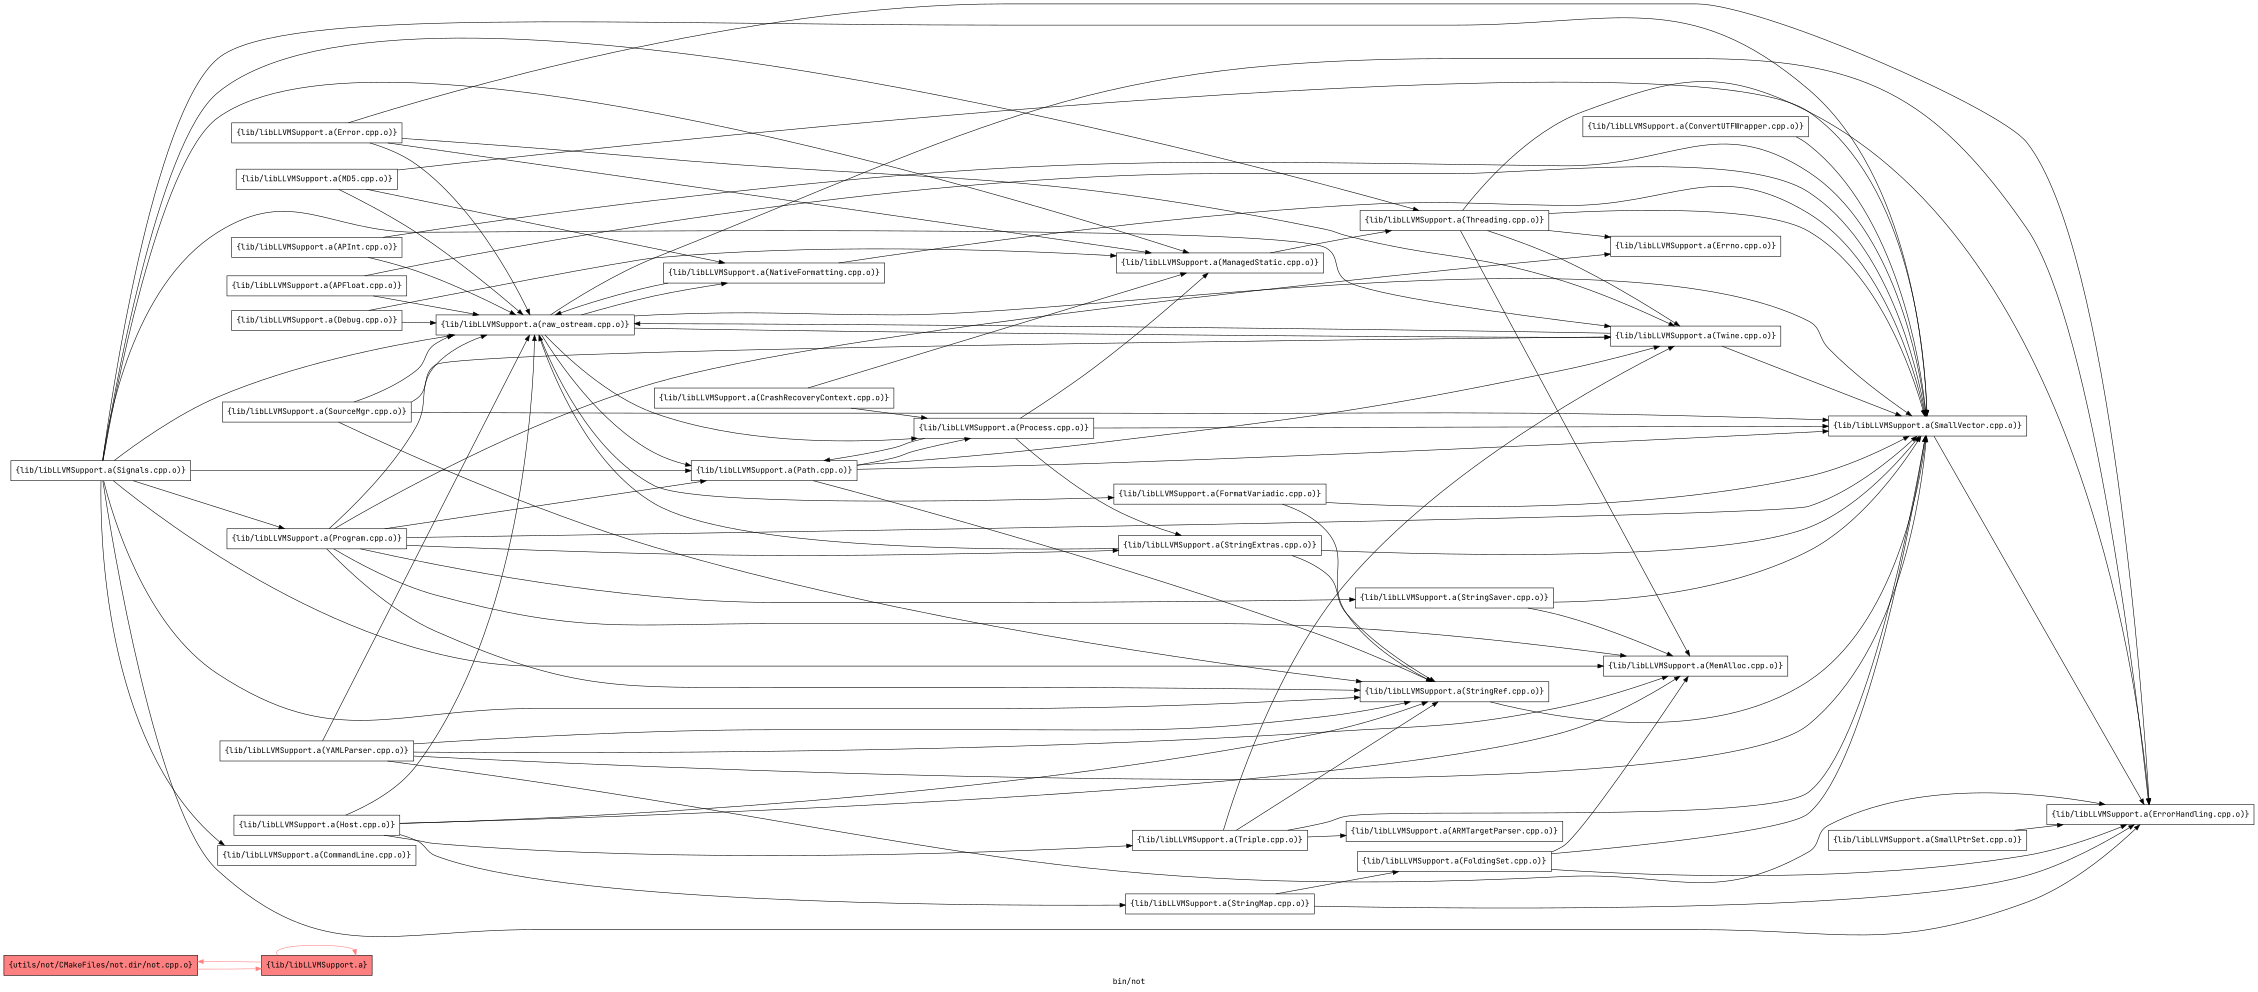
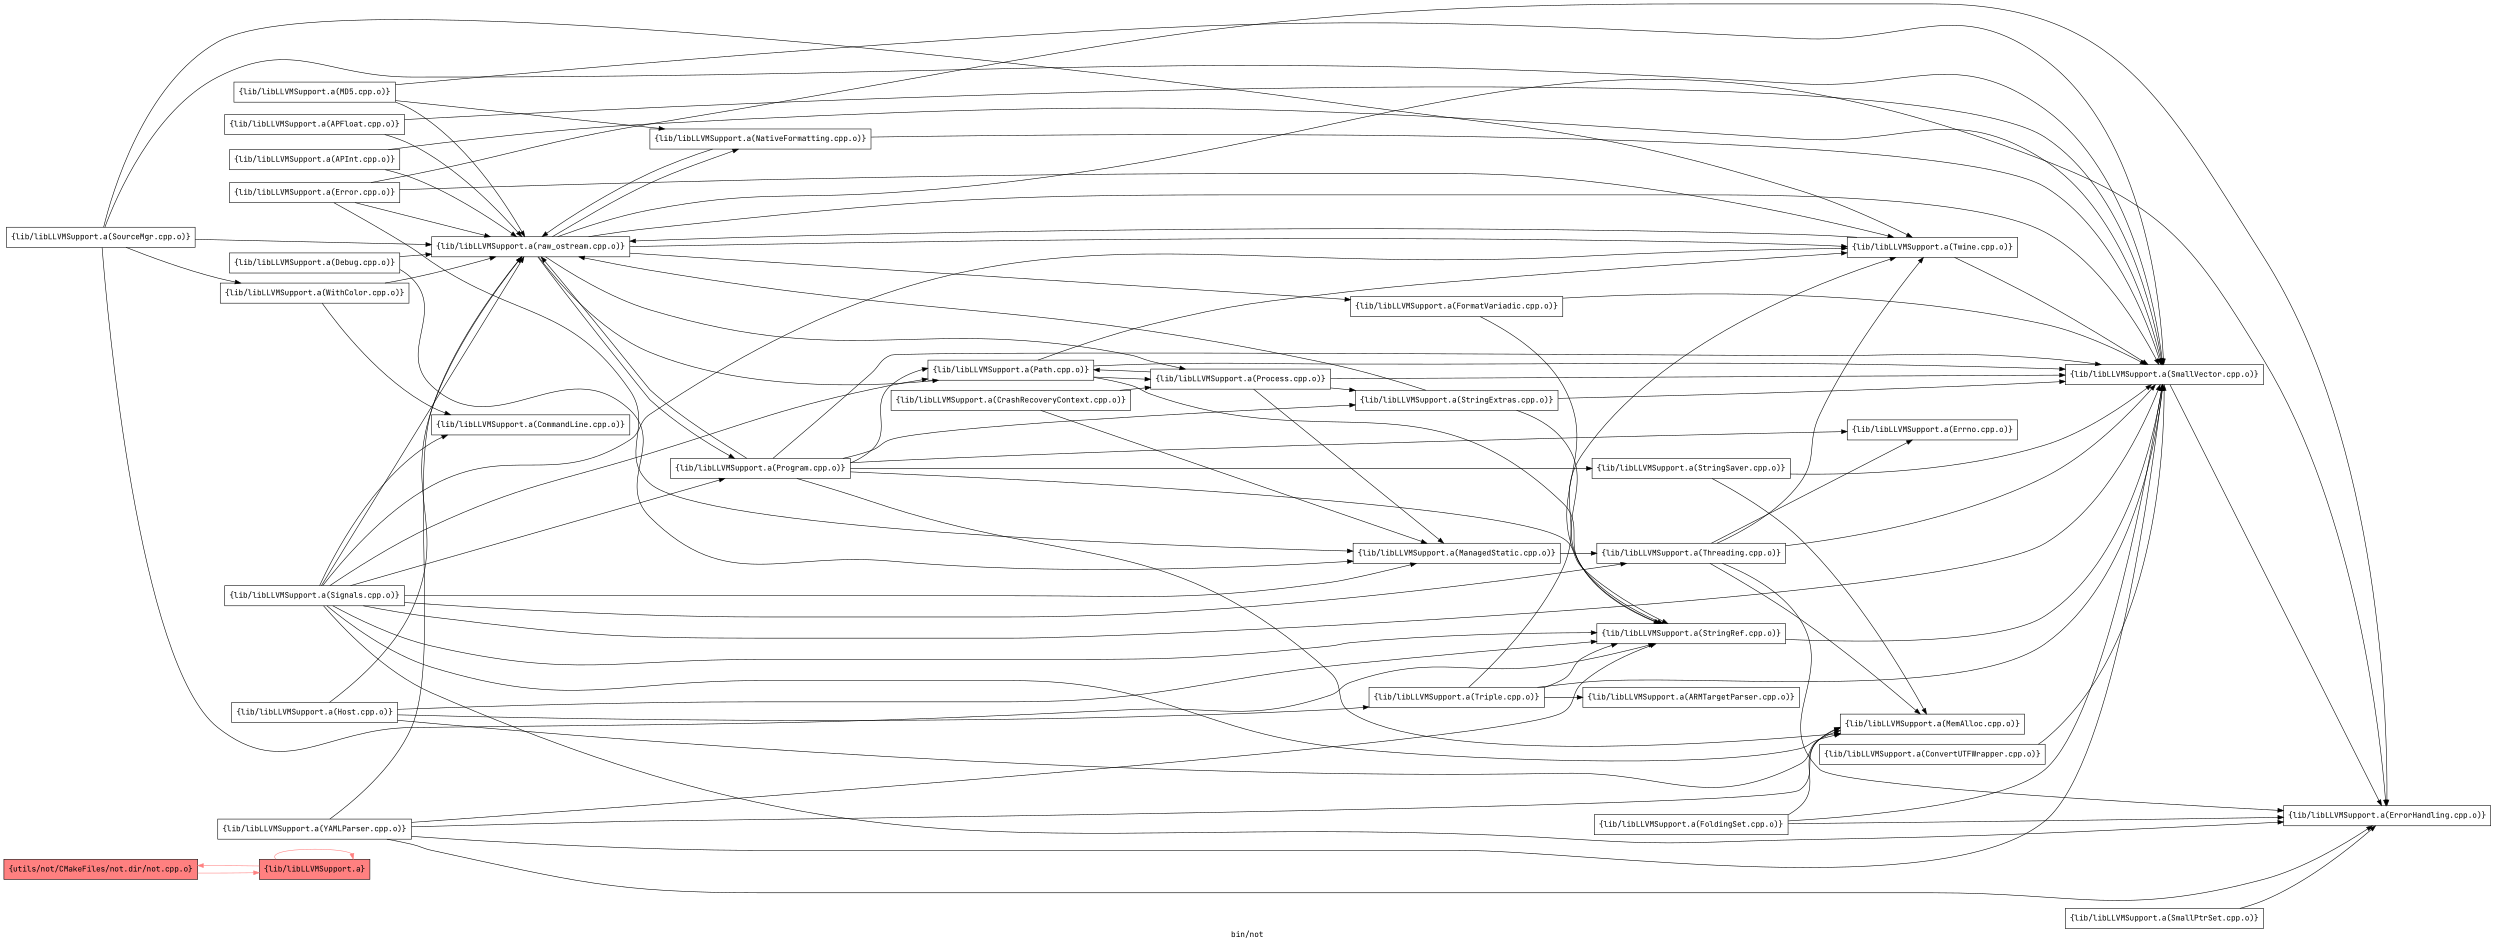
none -> (315, 293)
none -> (624, 367)
(1220, 904) -> none
